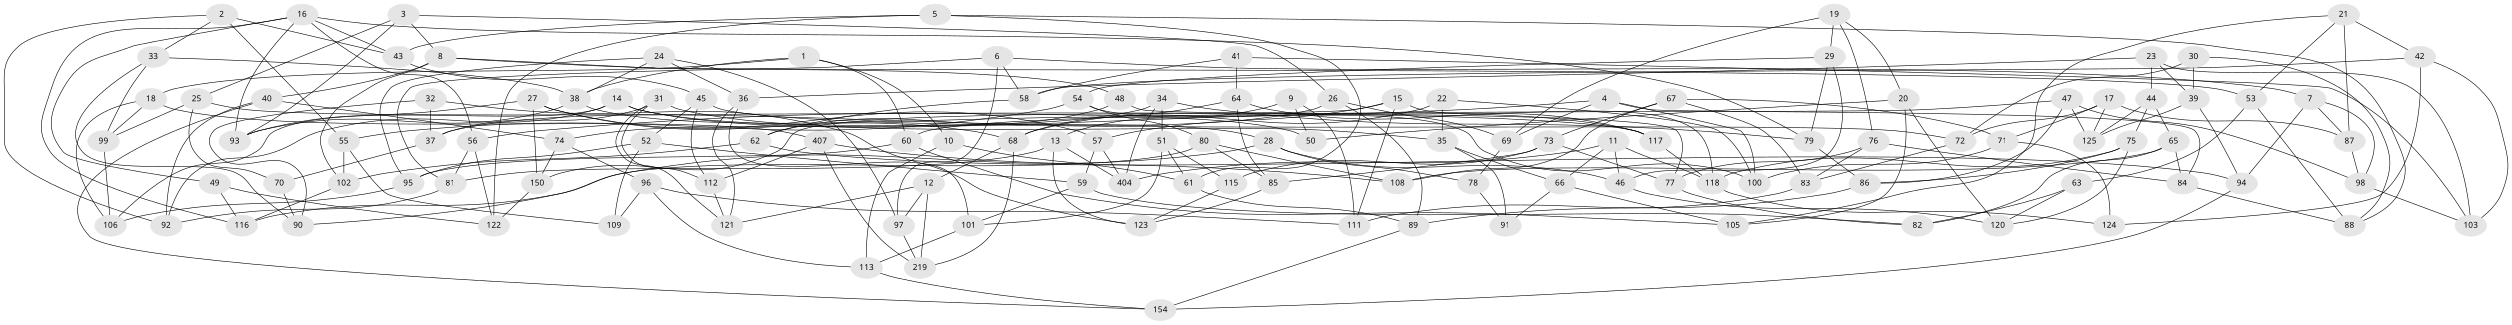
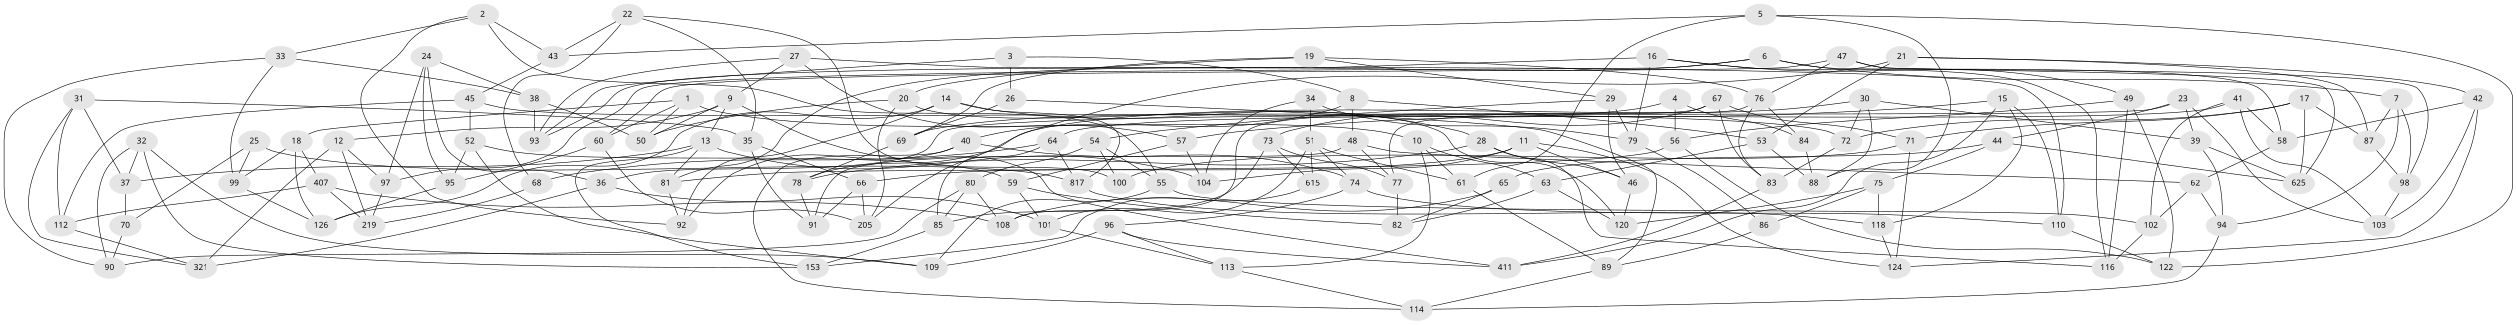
(347, 34) -> (591, 36)
(300, 57) -> none
(366, 62) -> (1848, 121)
(651, 75) -> (665, 120)
(348, 100) -> (2166, 144)
none -> (1325, 110)
(882, 120) -> (334, 167)
(1702, 122) -> none
(863, 126) -> (1333, 162)
(771, 127) -> (762, 78)
(1656, 141) -> (1077, 183)
(2089, 141) -> (2299, 183)
(984, 156) -> (528, 127)
none -> (1065, 156)
none -> (1482, 162)
(1663, 162) -> (1699, 206)
(2178, 164) -> none
(1967, 173) -> (1801, 78)
(537, 183) -> (2058, 226)
(1125, 183) -> (1204, 183)
(1231, 183) -> (1313, 183)
(111, 226) -> (321, 226)
(727, 226) -> (201, 268)
(1141, 226) -> (813, 268)
(1354, 226) -> (1505, 268)
(1733, 226) -> (865, 226)
none -> (403, 249)
(1160, 310) -> (1417, 310)
